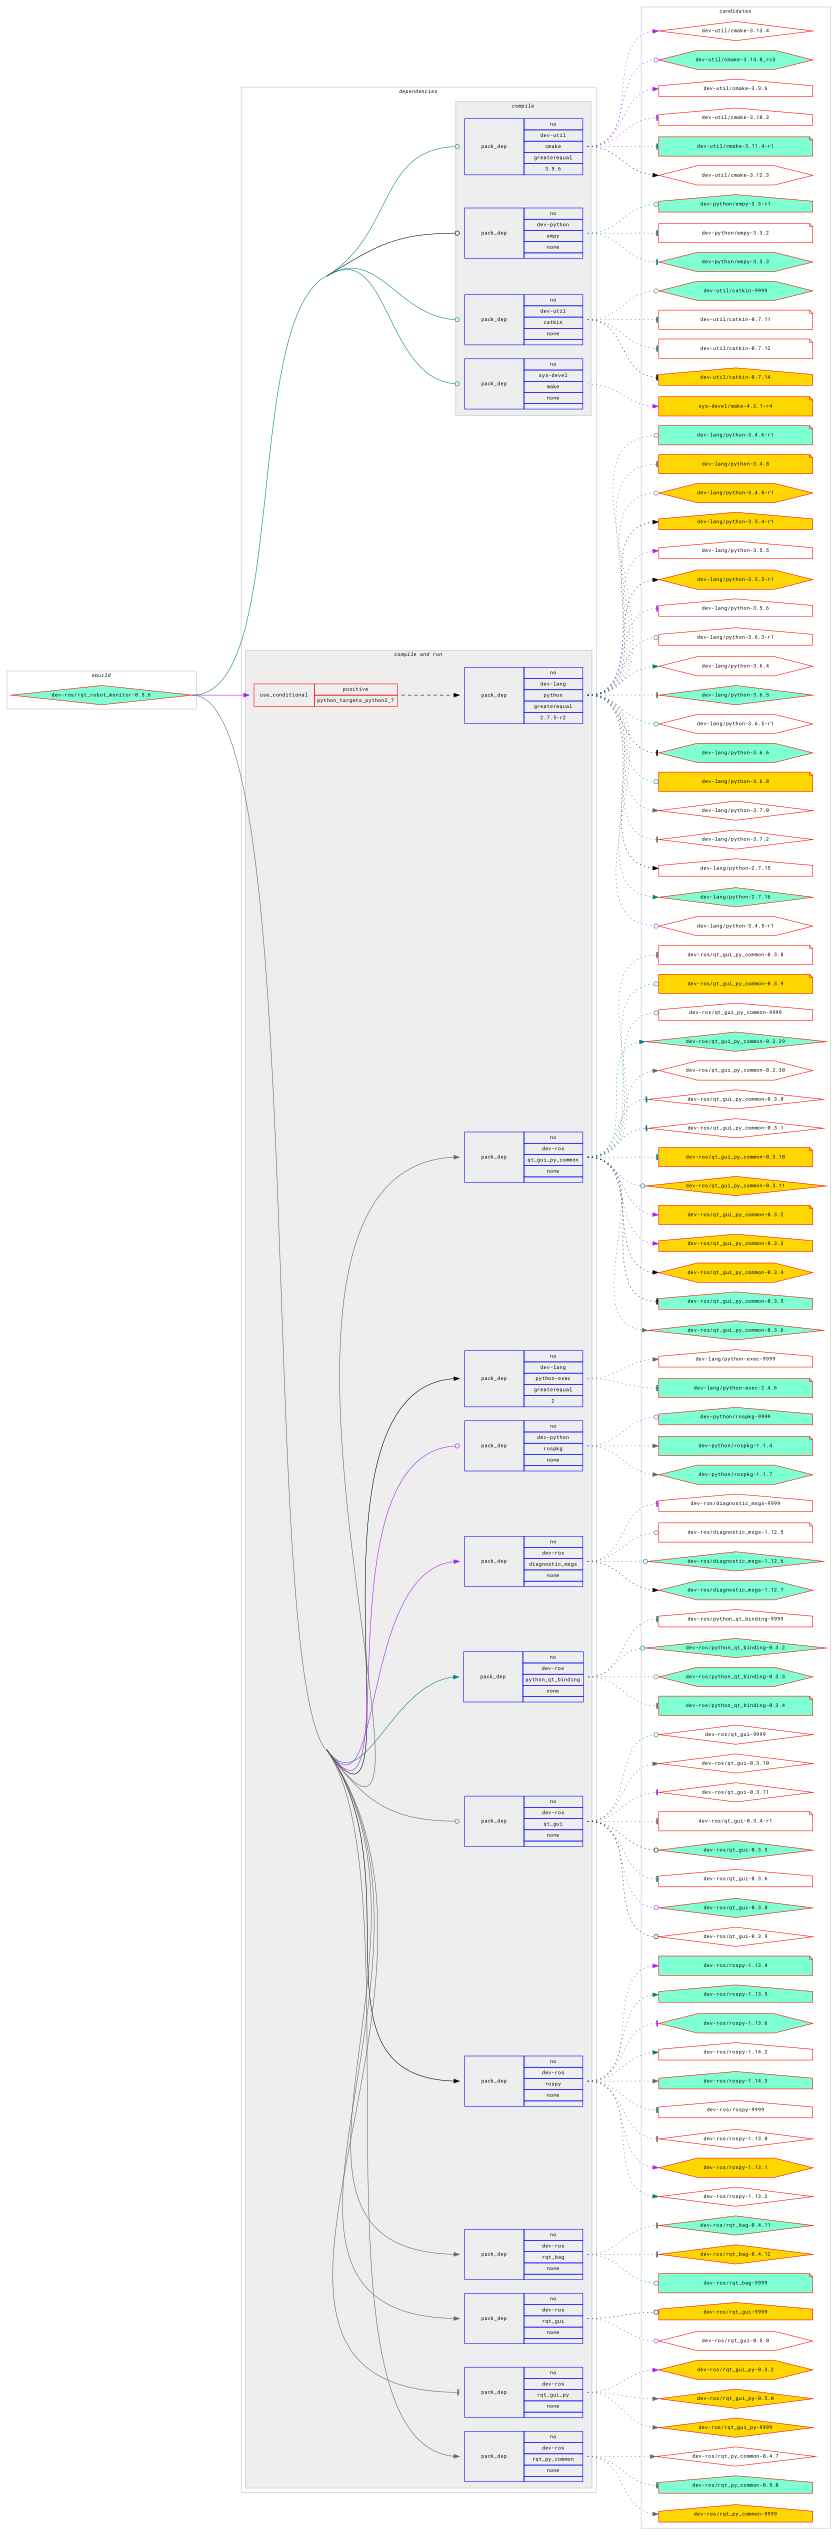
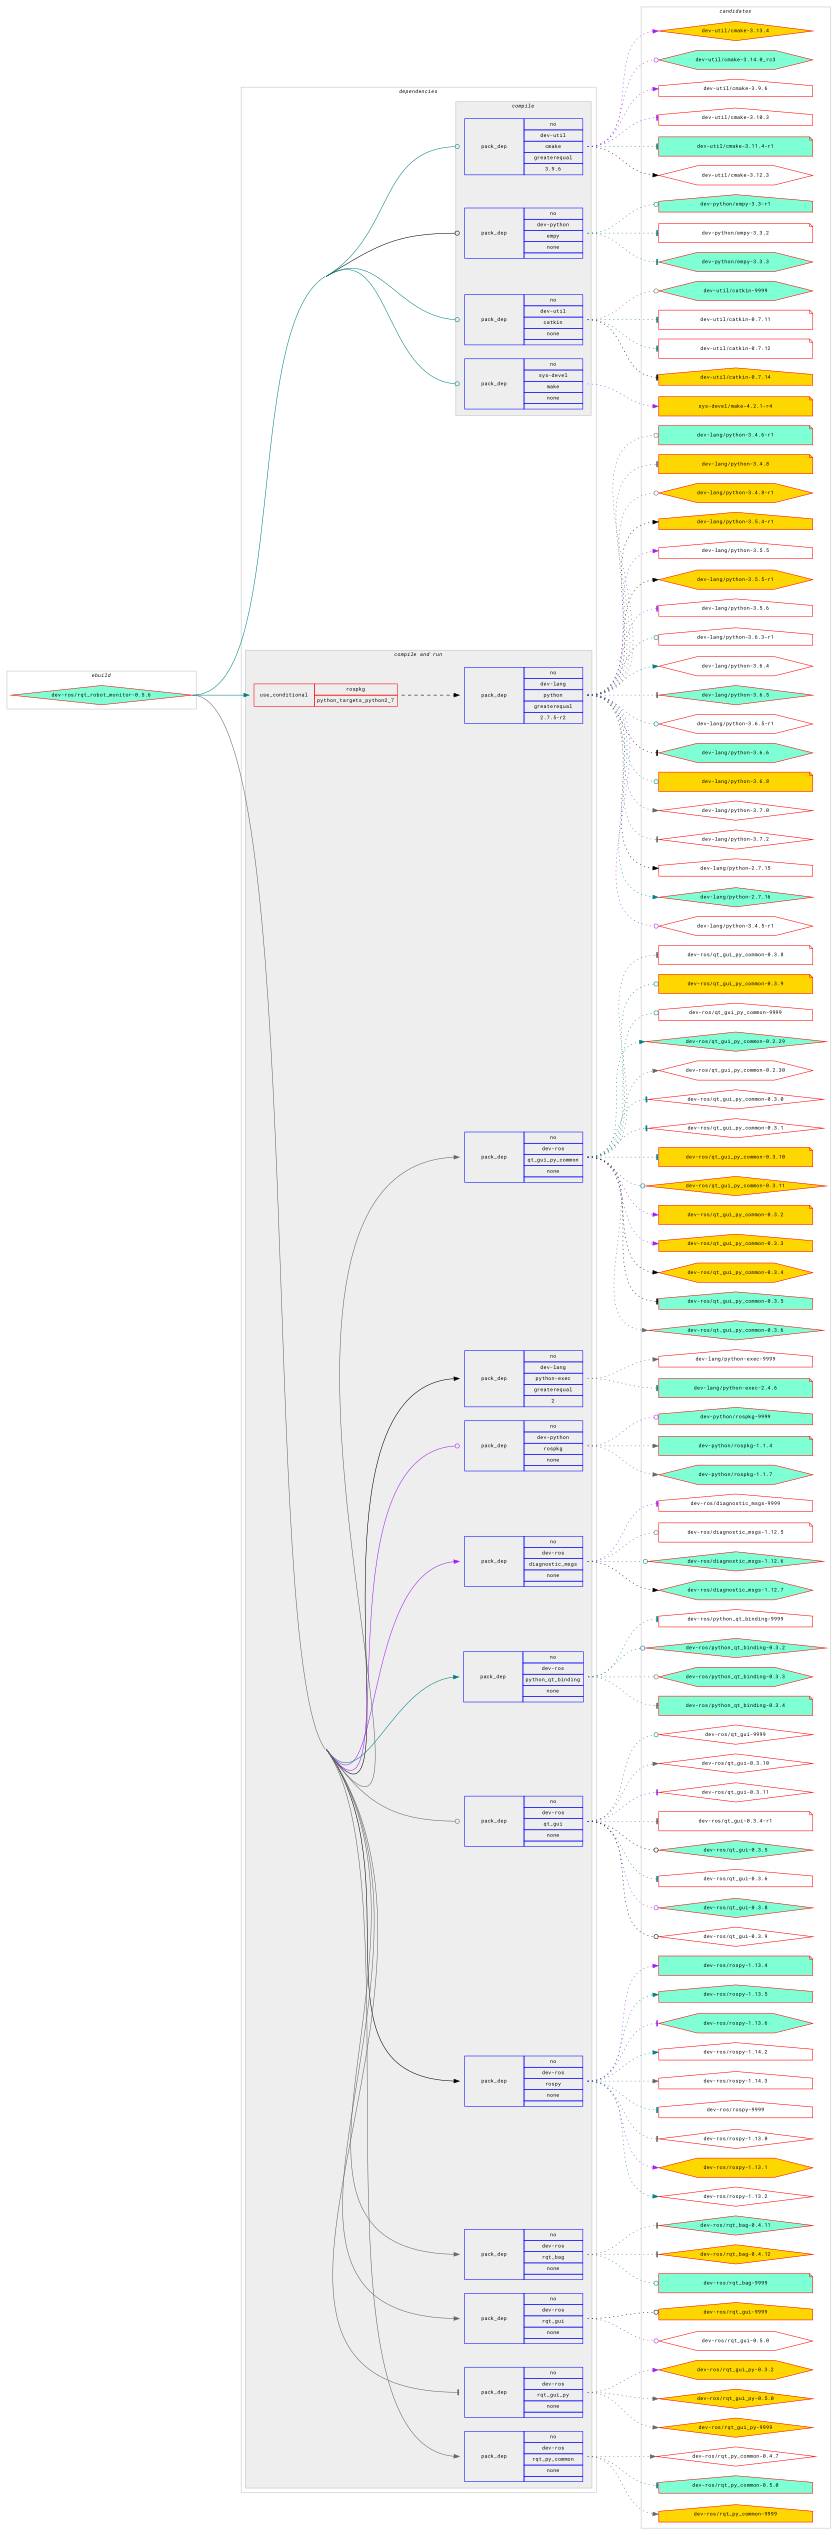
(736, 31) -> (736, 31)
(356, 689) -> (356, 689)
(218, 695) -> (218, 695)
(736, 2081) -> (736, 2081)
